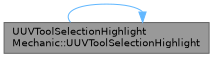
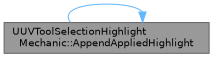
(107, 38) -> (107, 38)
